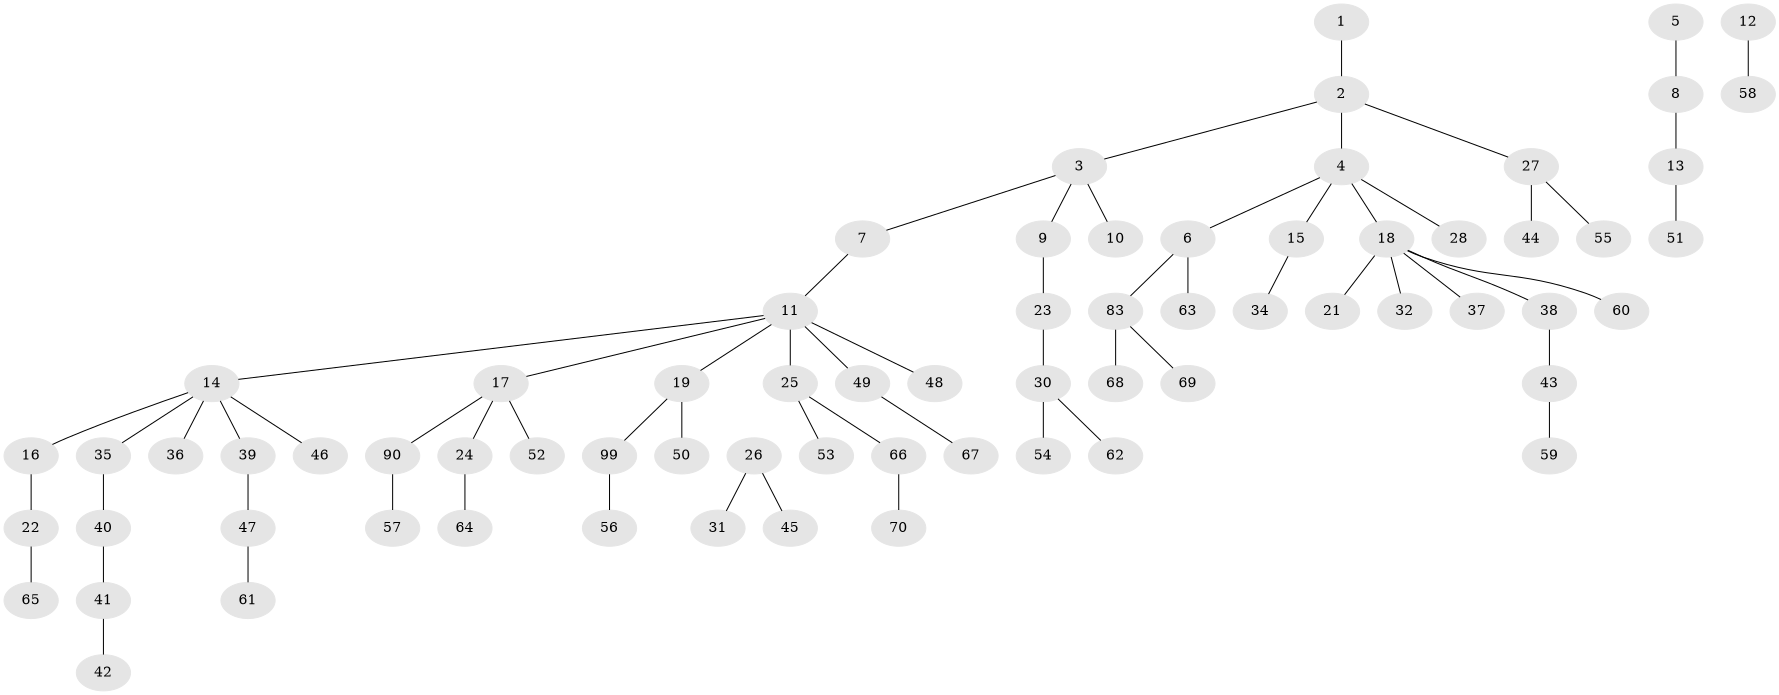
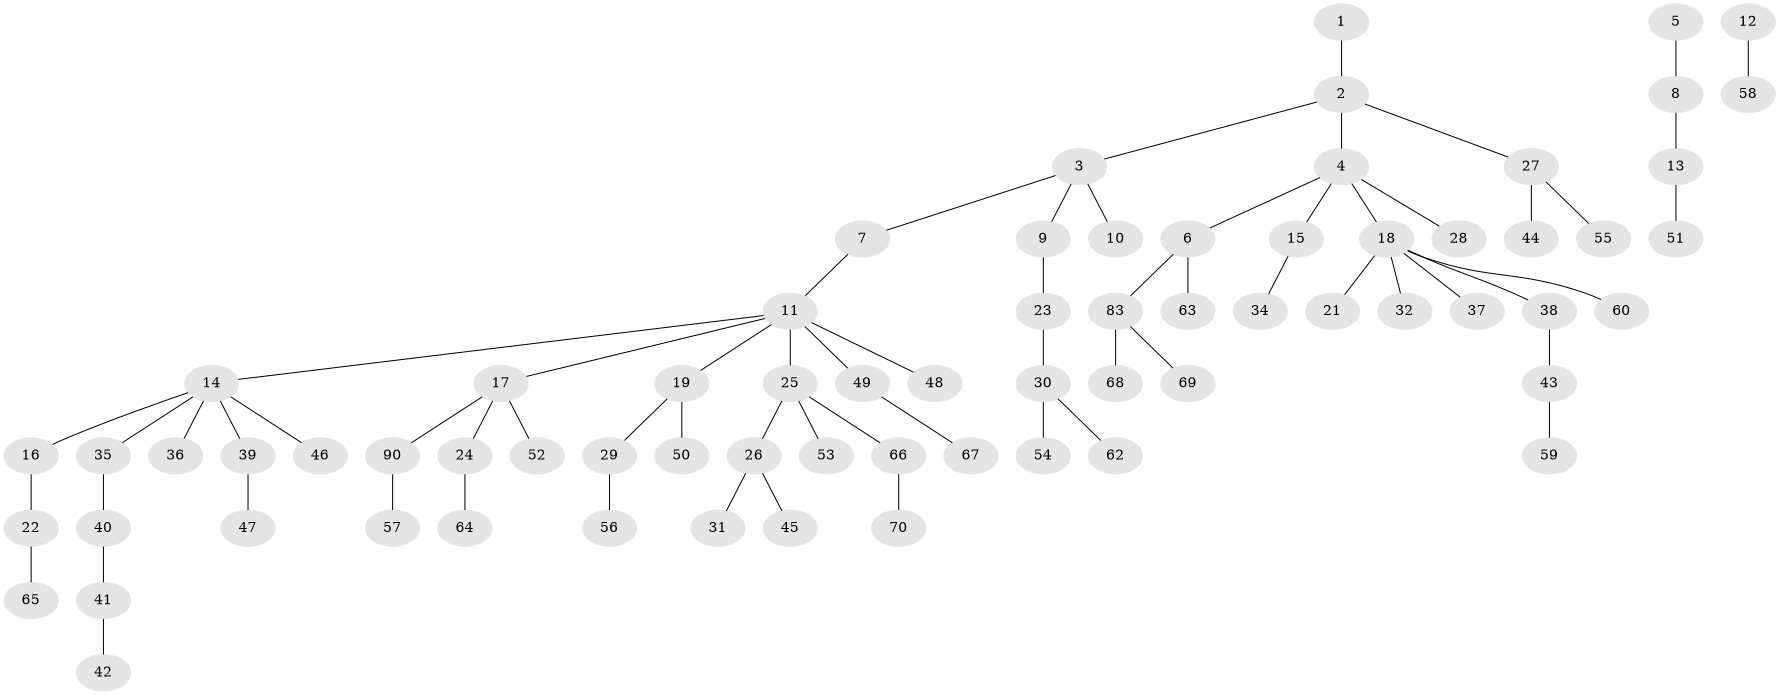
none -> (772, 420)
(610, 456) -> (610, 456)
(248, 600) -> none
